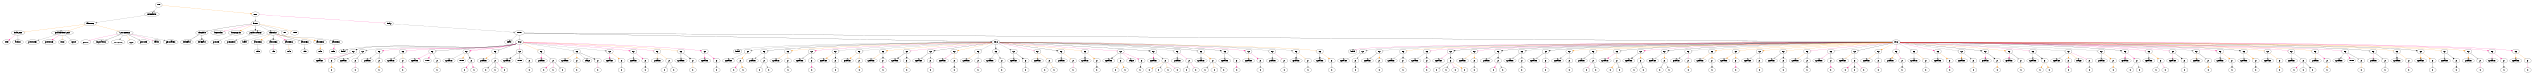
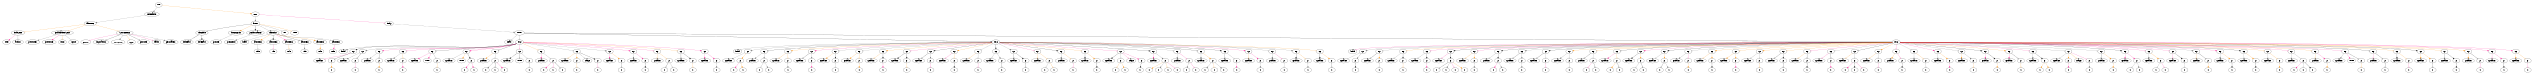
(218, 33) -> none
